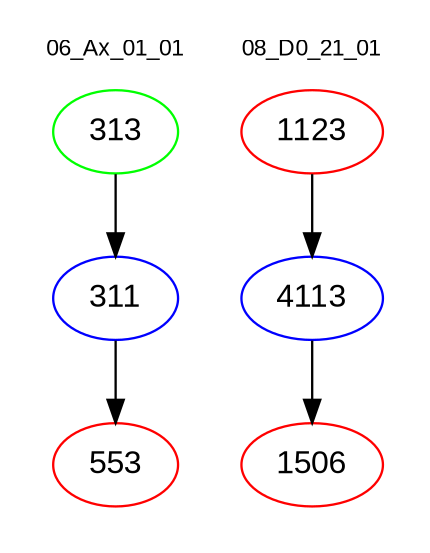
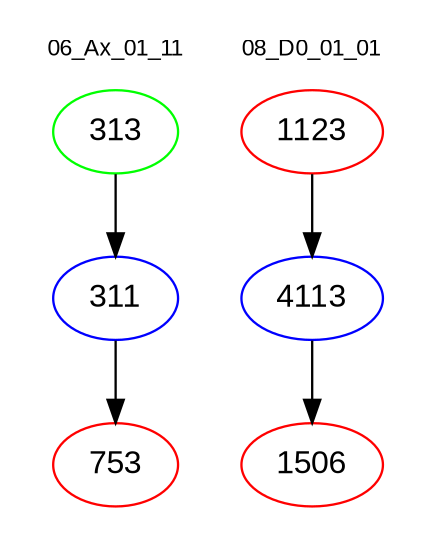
(116, 50) -> (116, 50)
(312, 50) -> (312, 50)
(116, 465) -> (116, 465)
